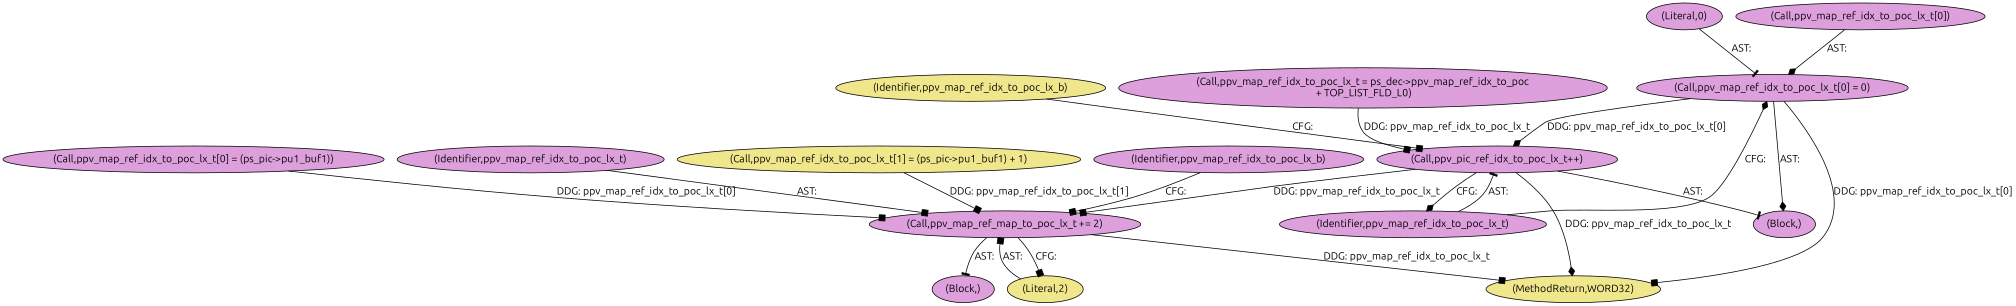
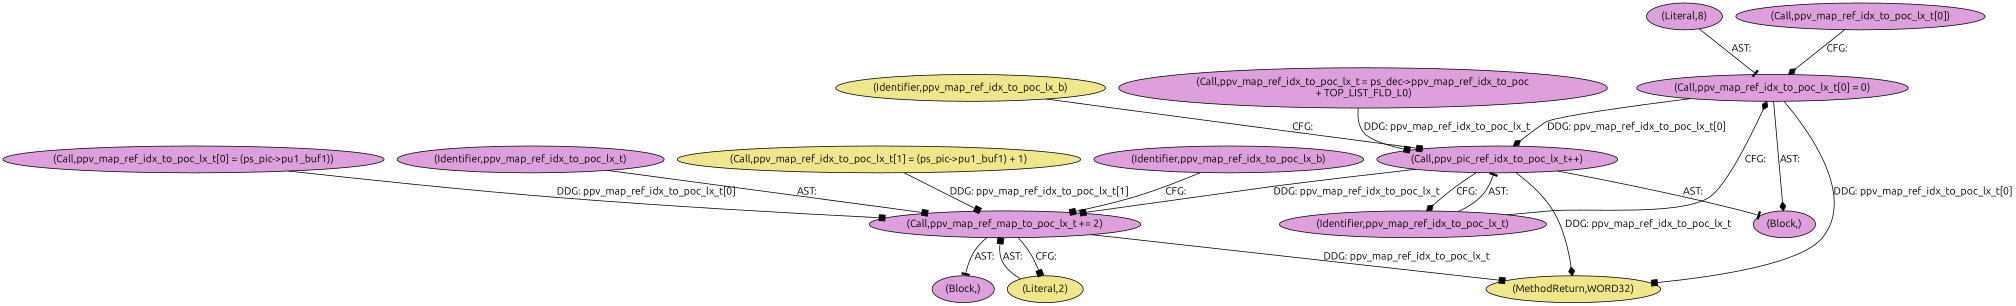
(1684, 16) -> (1684, 16)
(1838, 49) -> (1838, 49)
